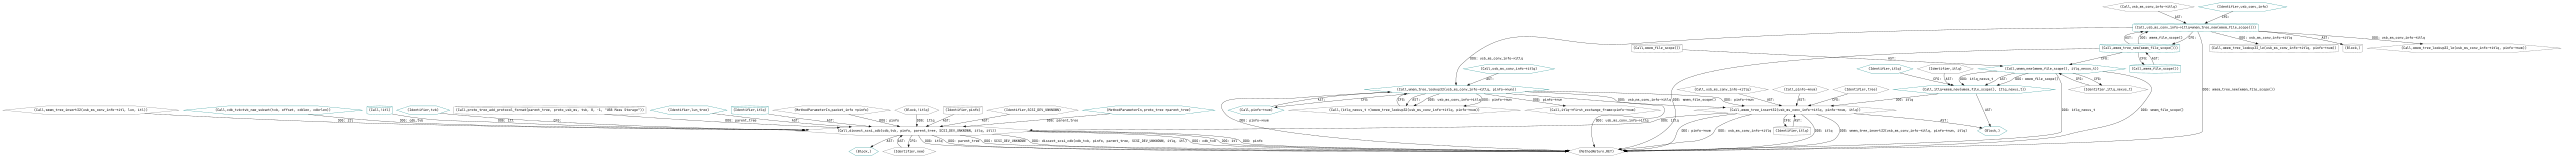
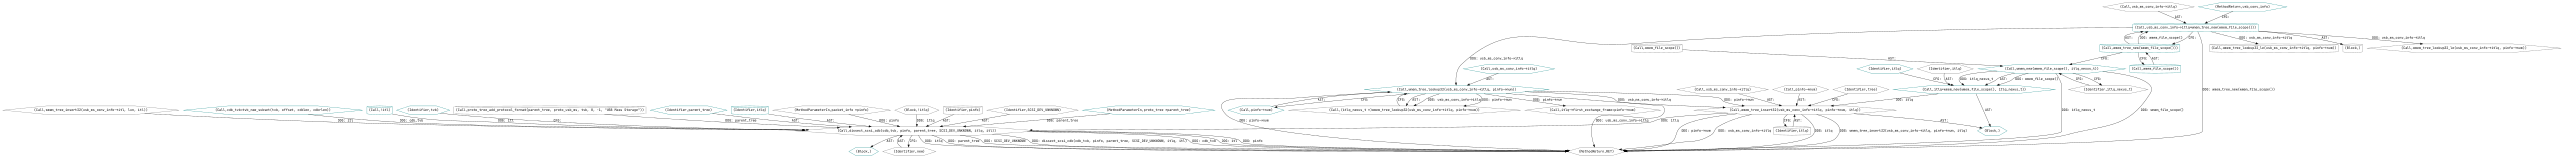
(2243, 7) -> (2243, 7)
(1849, 56) -> none
(689, 110) -> (689, 110)
